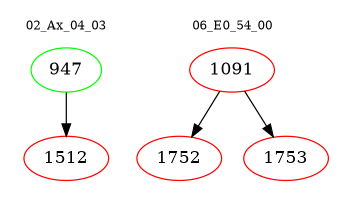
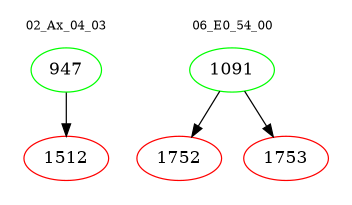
(232, 70) -> (232, 70)
